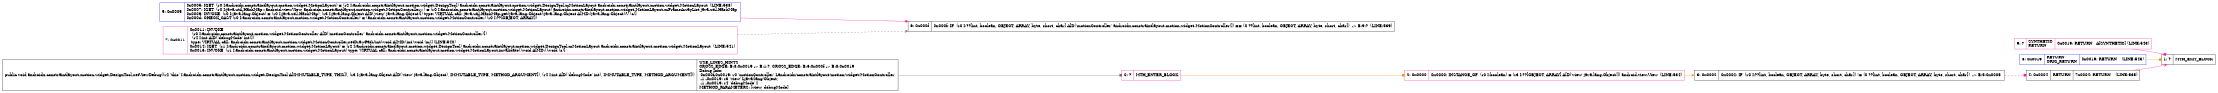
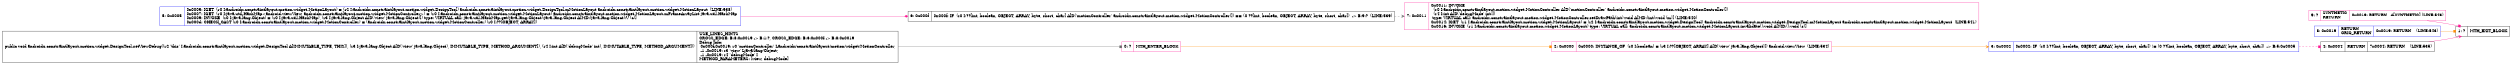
(821, 33) -> (1398, 16)
(1849, 75) -> (2144, 47)
